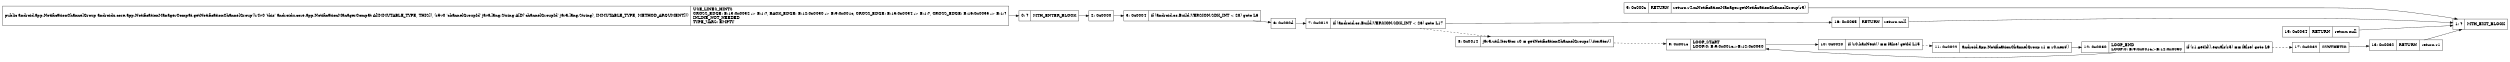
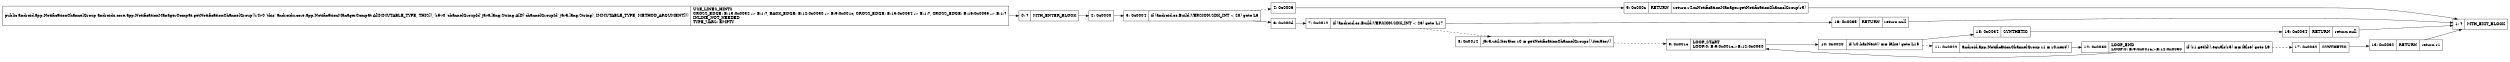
none -> (1283, 8)
none -> (2002, 32)
(1884, 44) -> (1884, 44)
